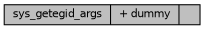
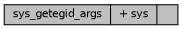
(145, 14) -> (134, 14)
